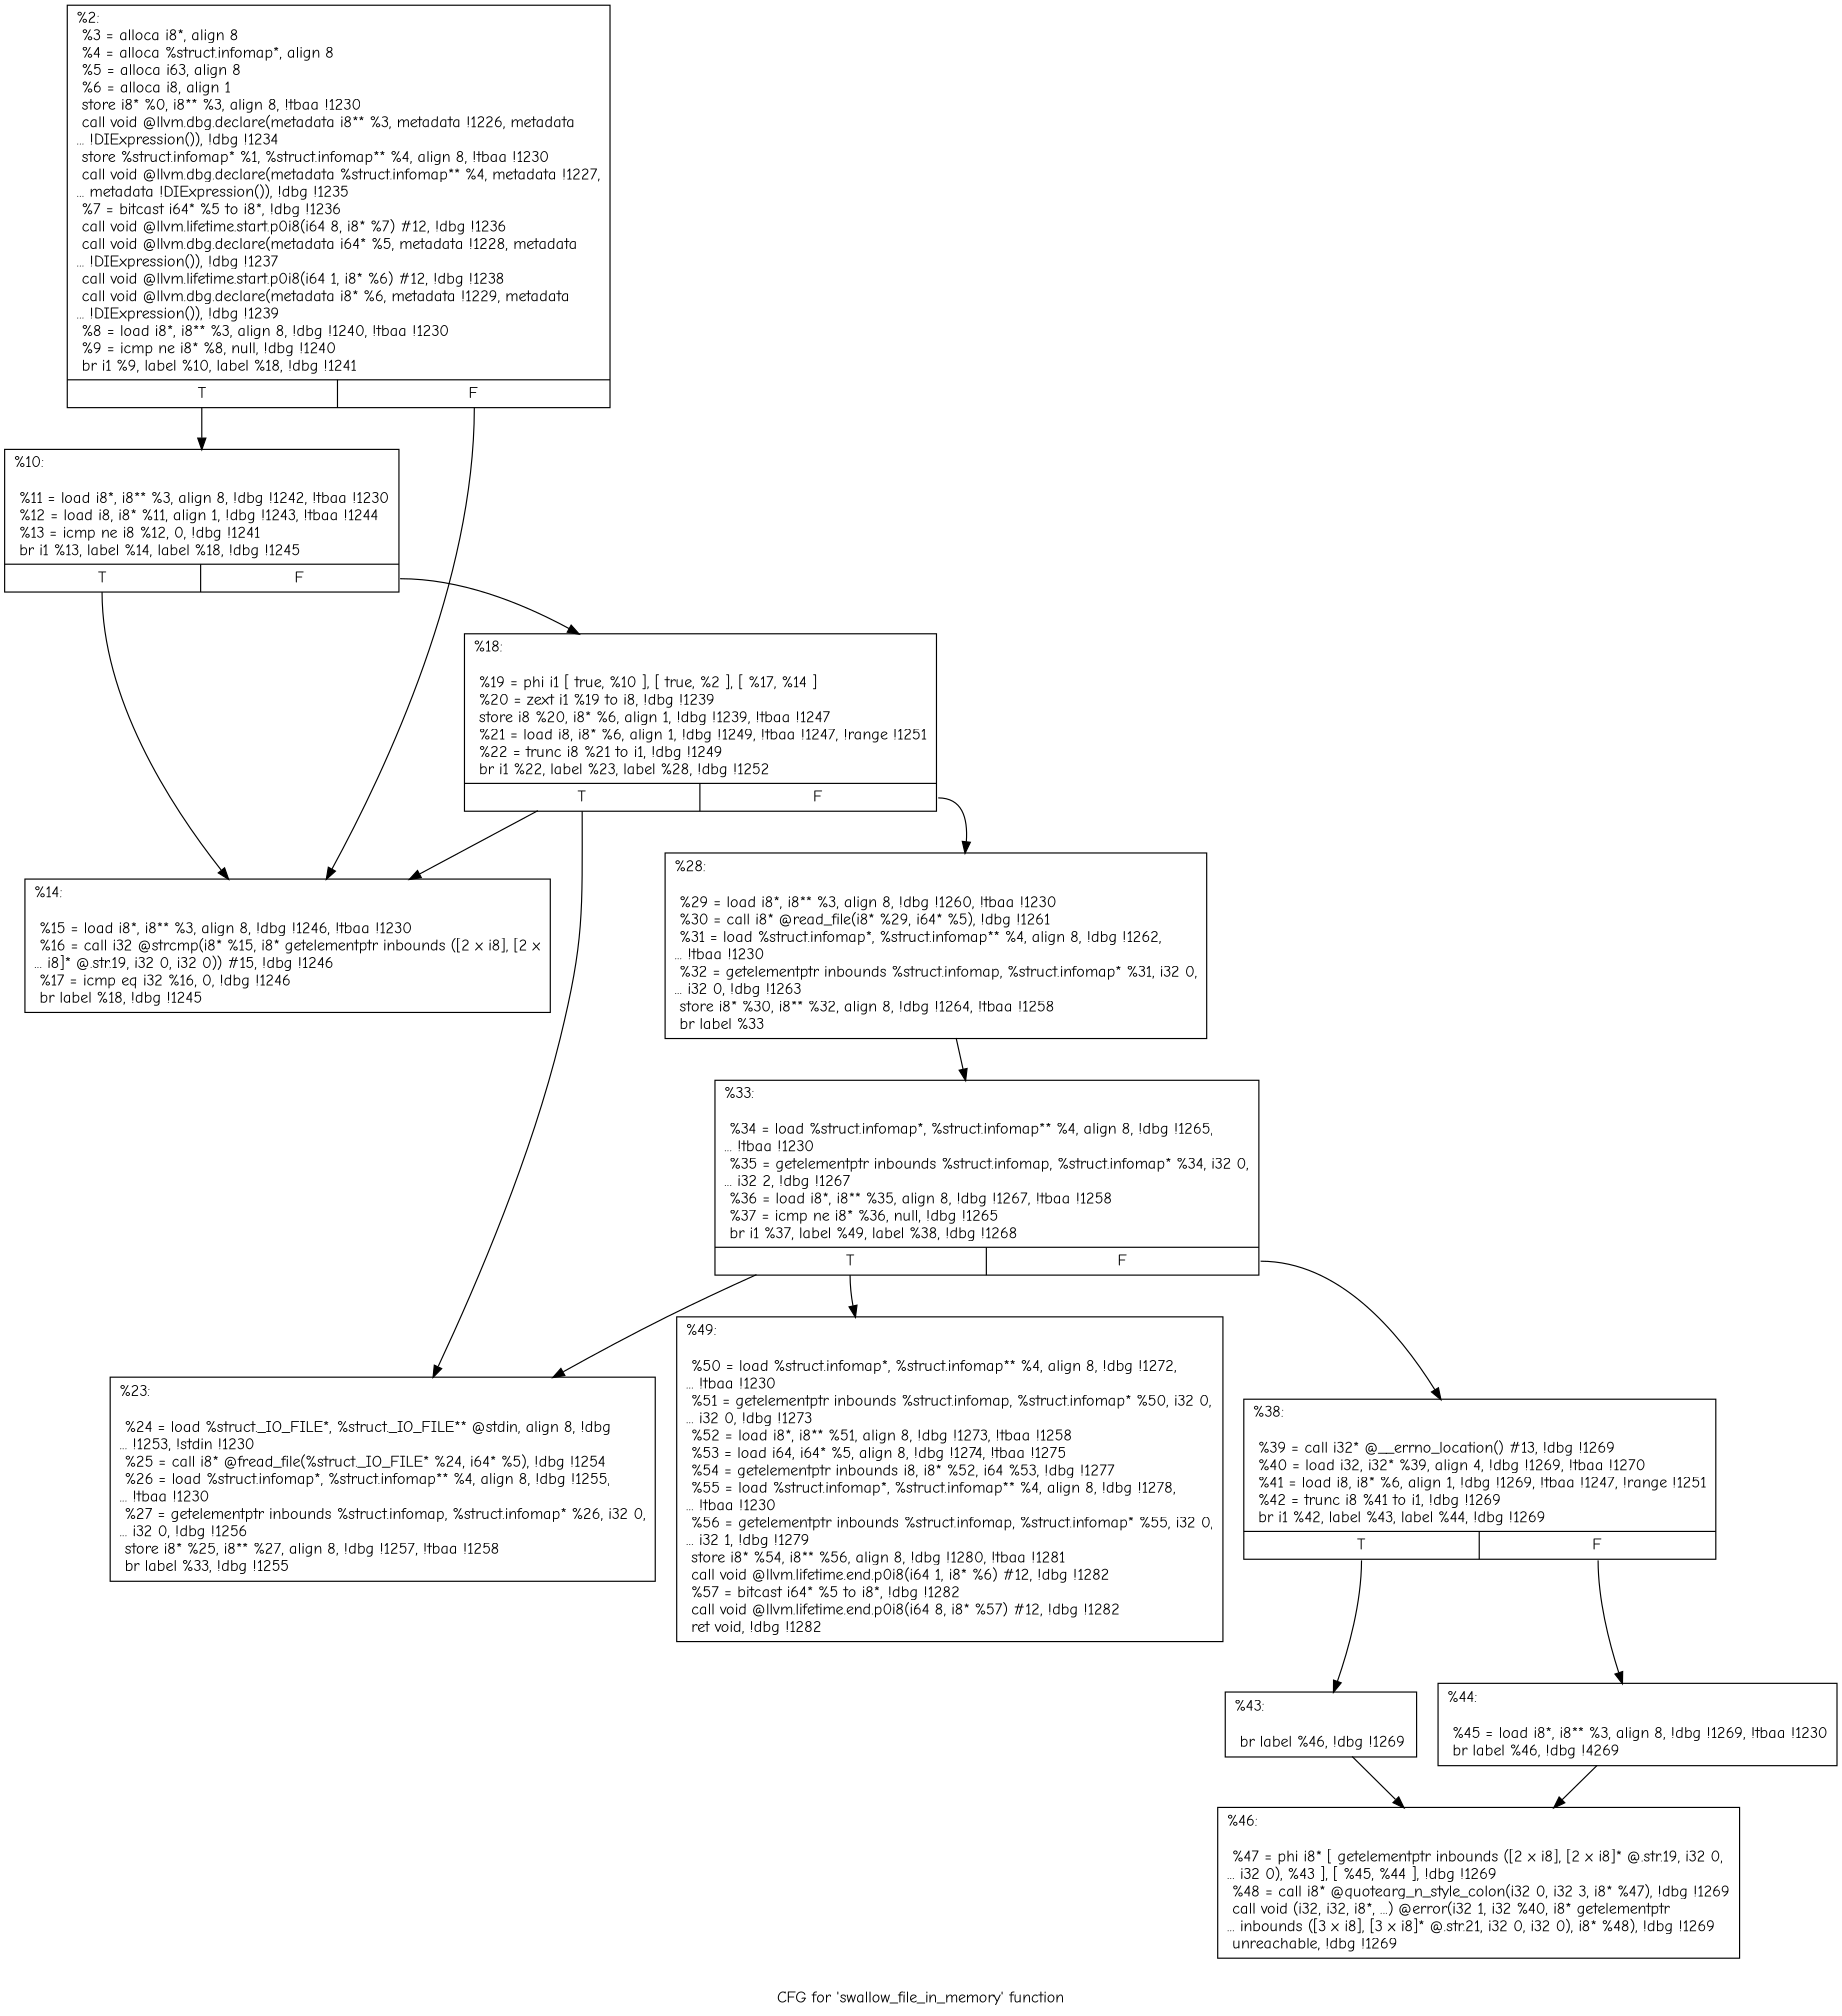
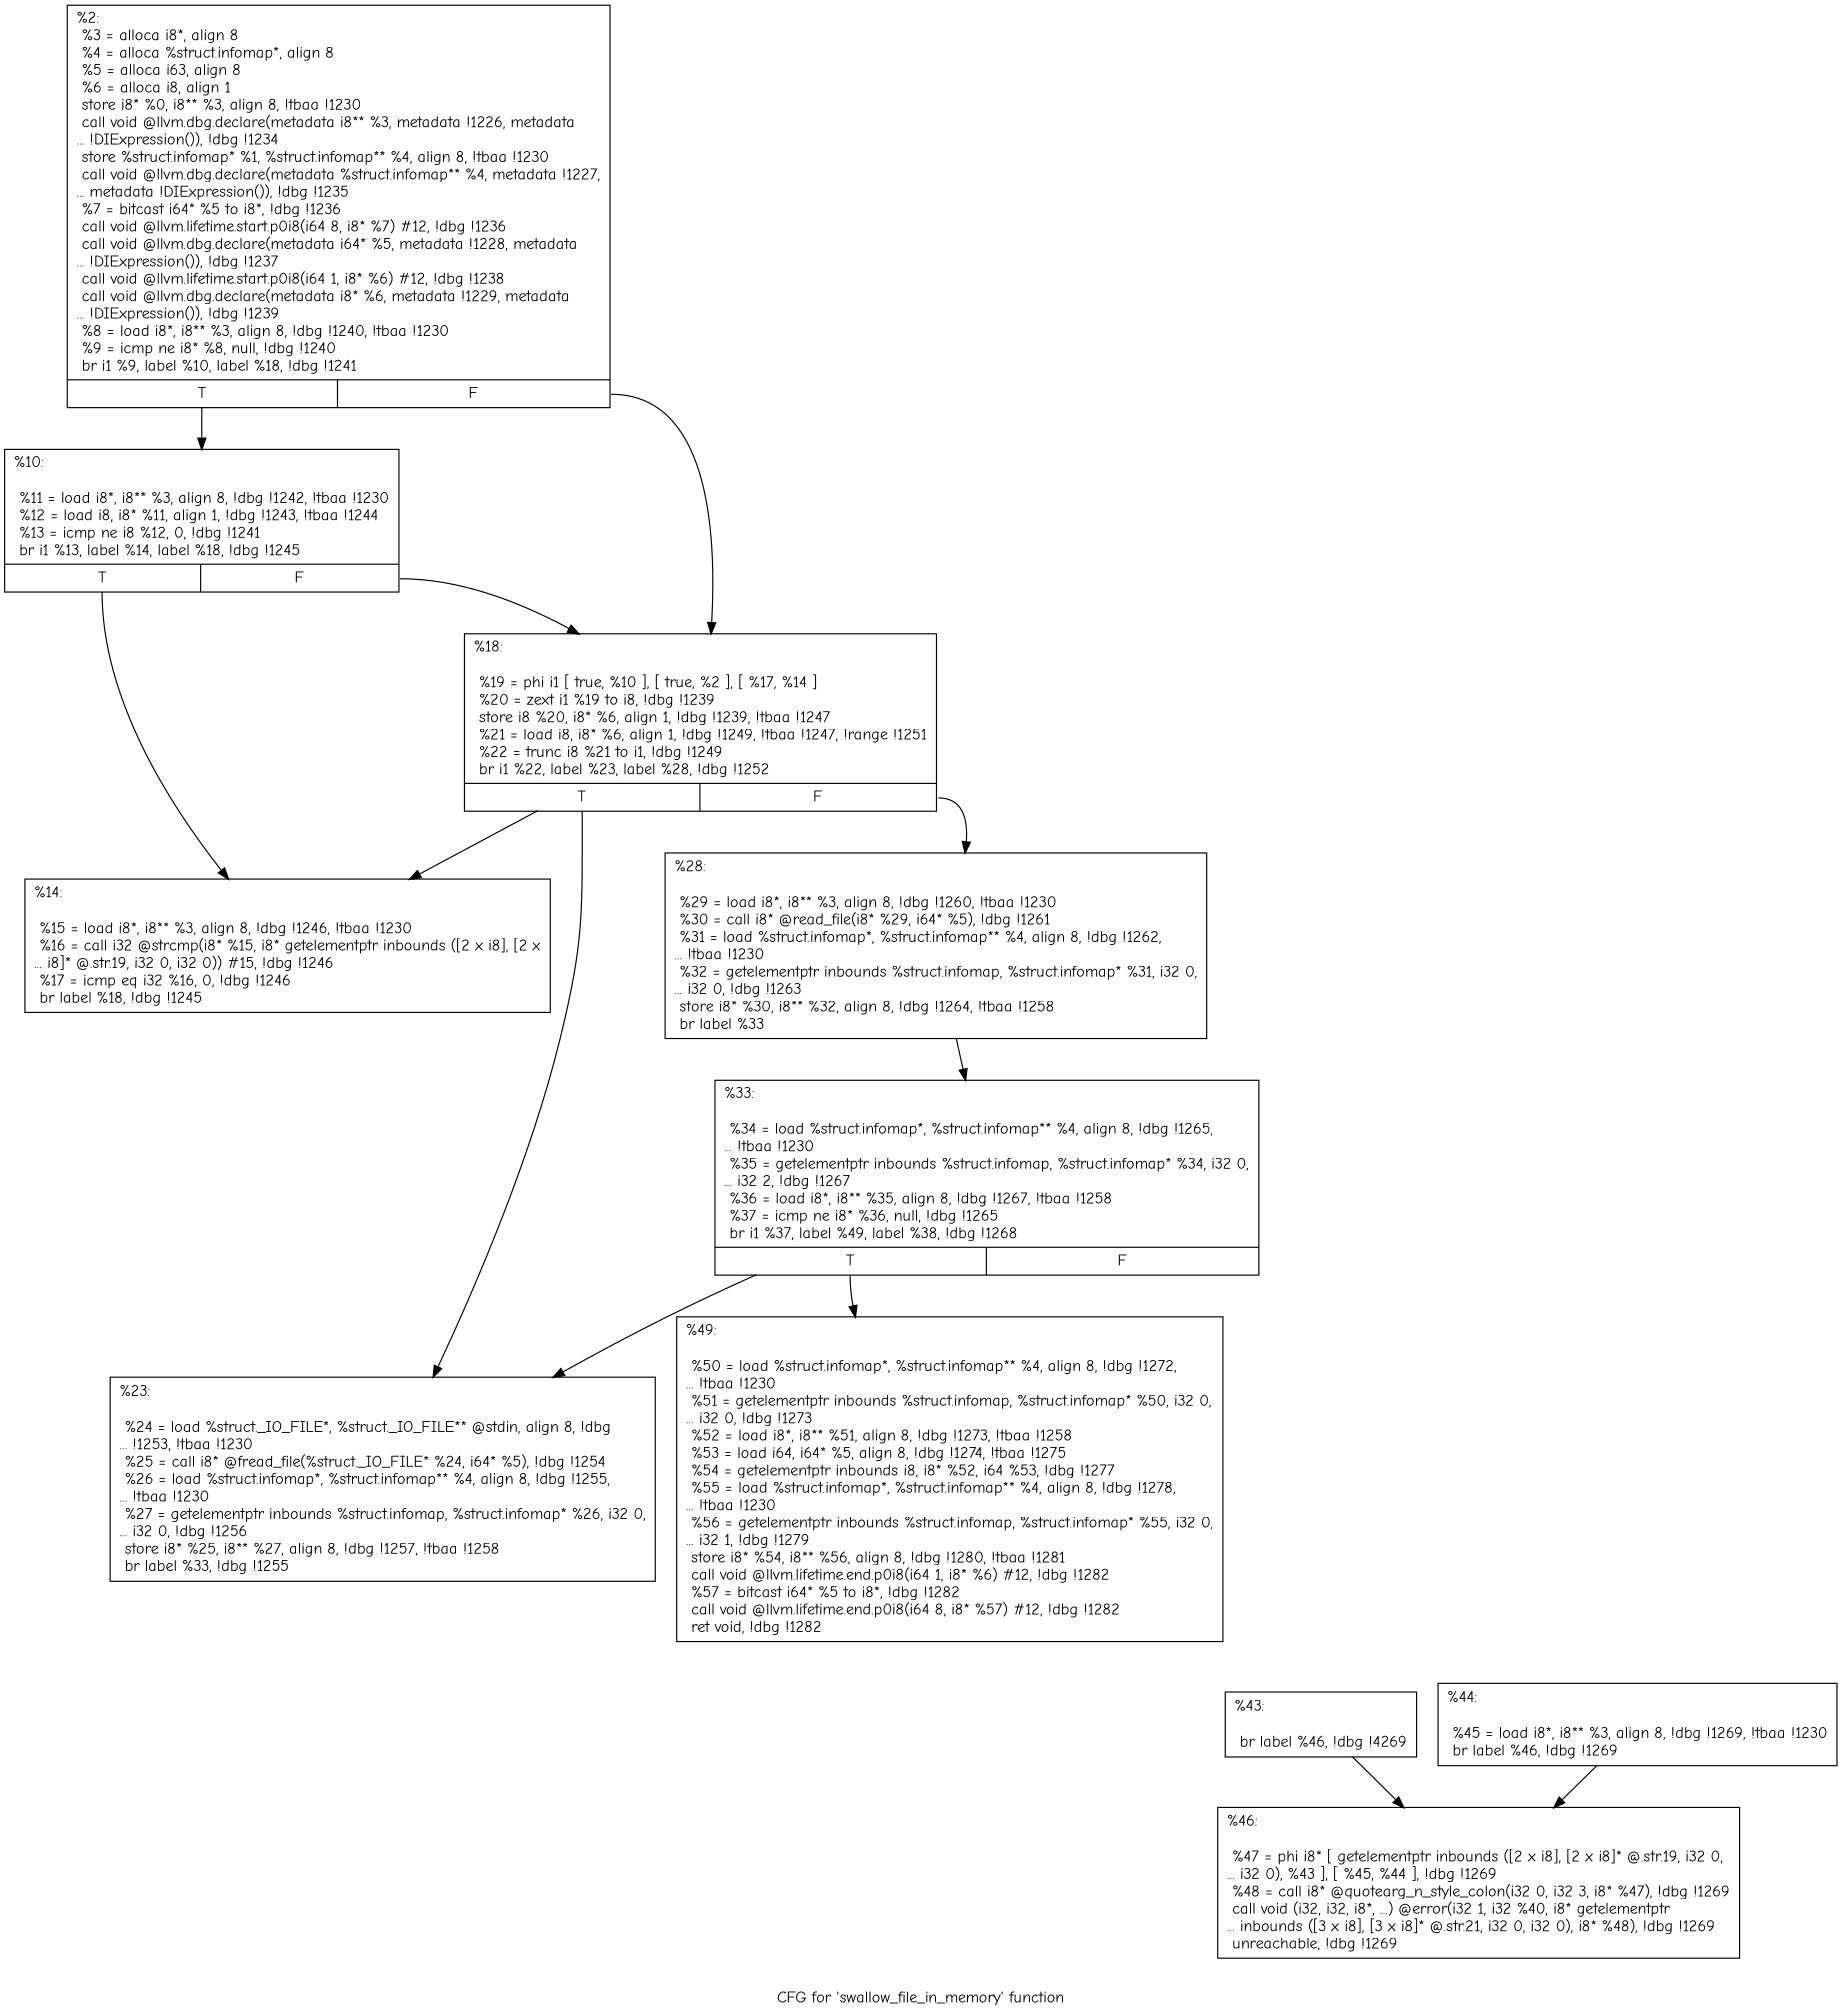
(430, 646) -> (702, 484)
(187, 1444) -> (186, 1444)
(1480, 1479) -> none
(1320, 1742) -> (1321, 1742)
(1534, 1751) -> (1533, 1751)
